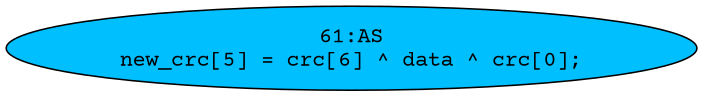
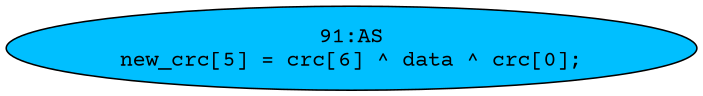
(352, 48) -> (352, 48)
